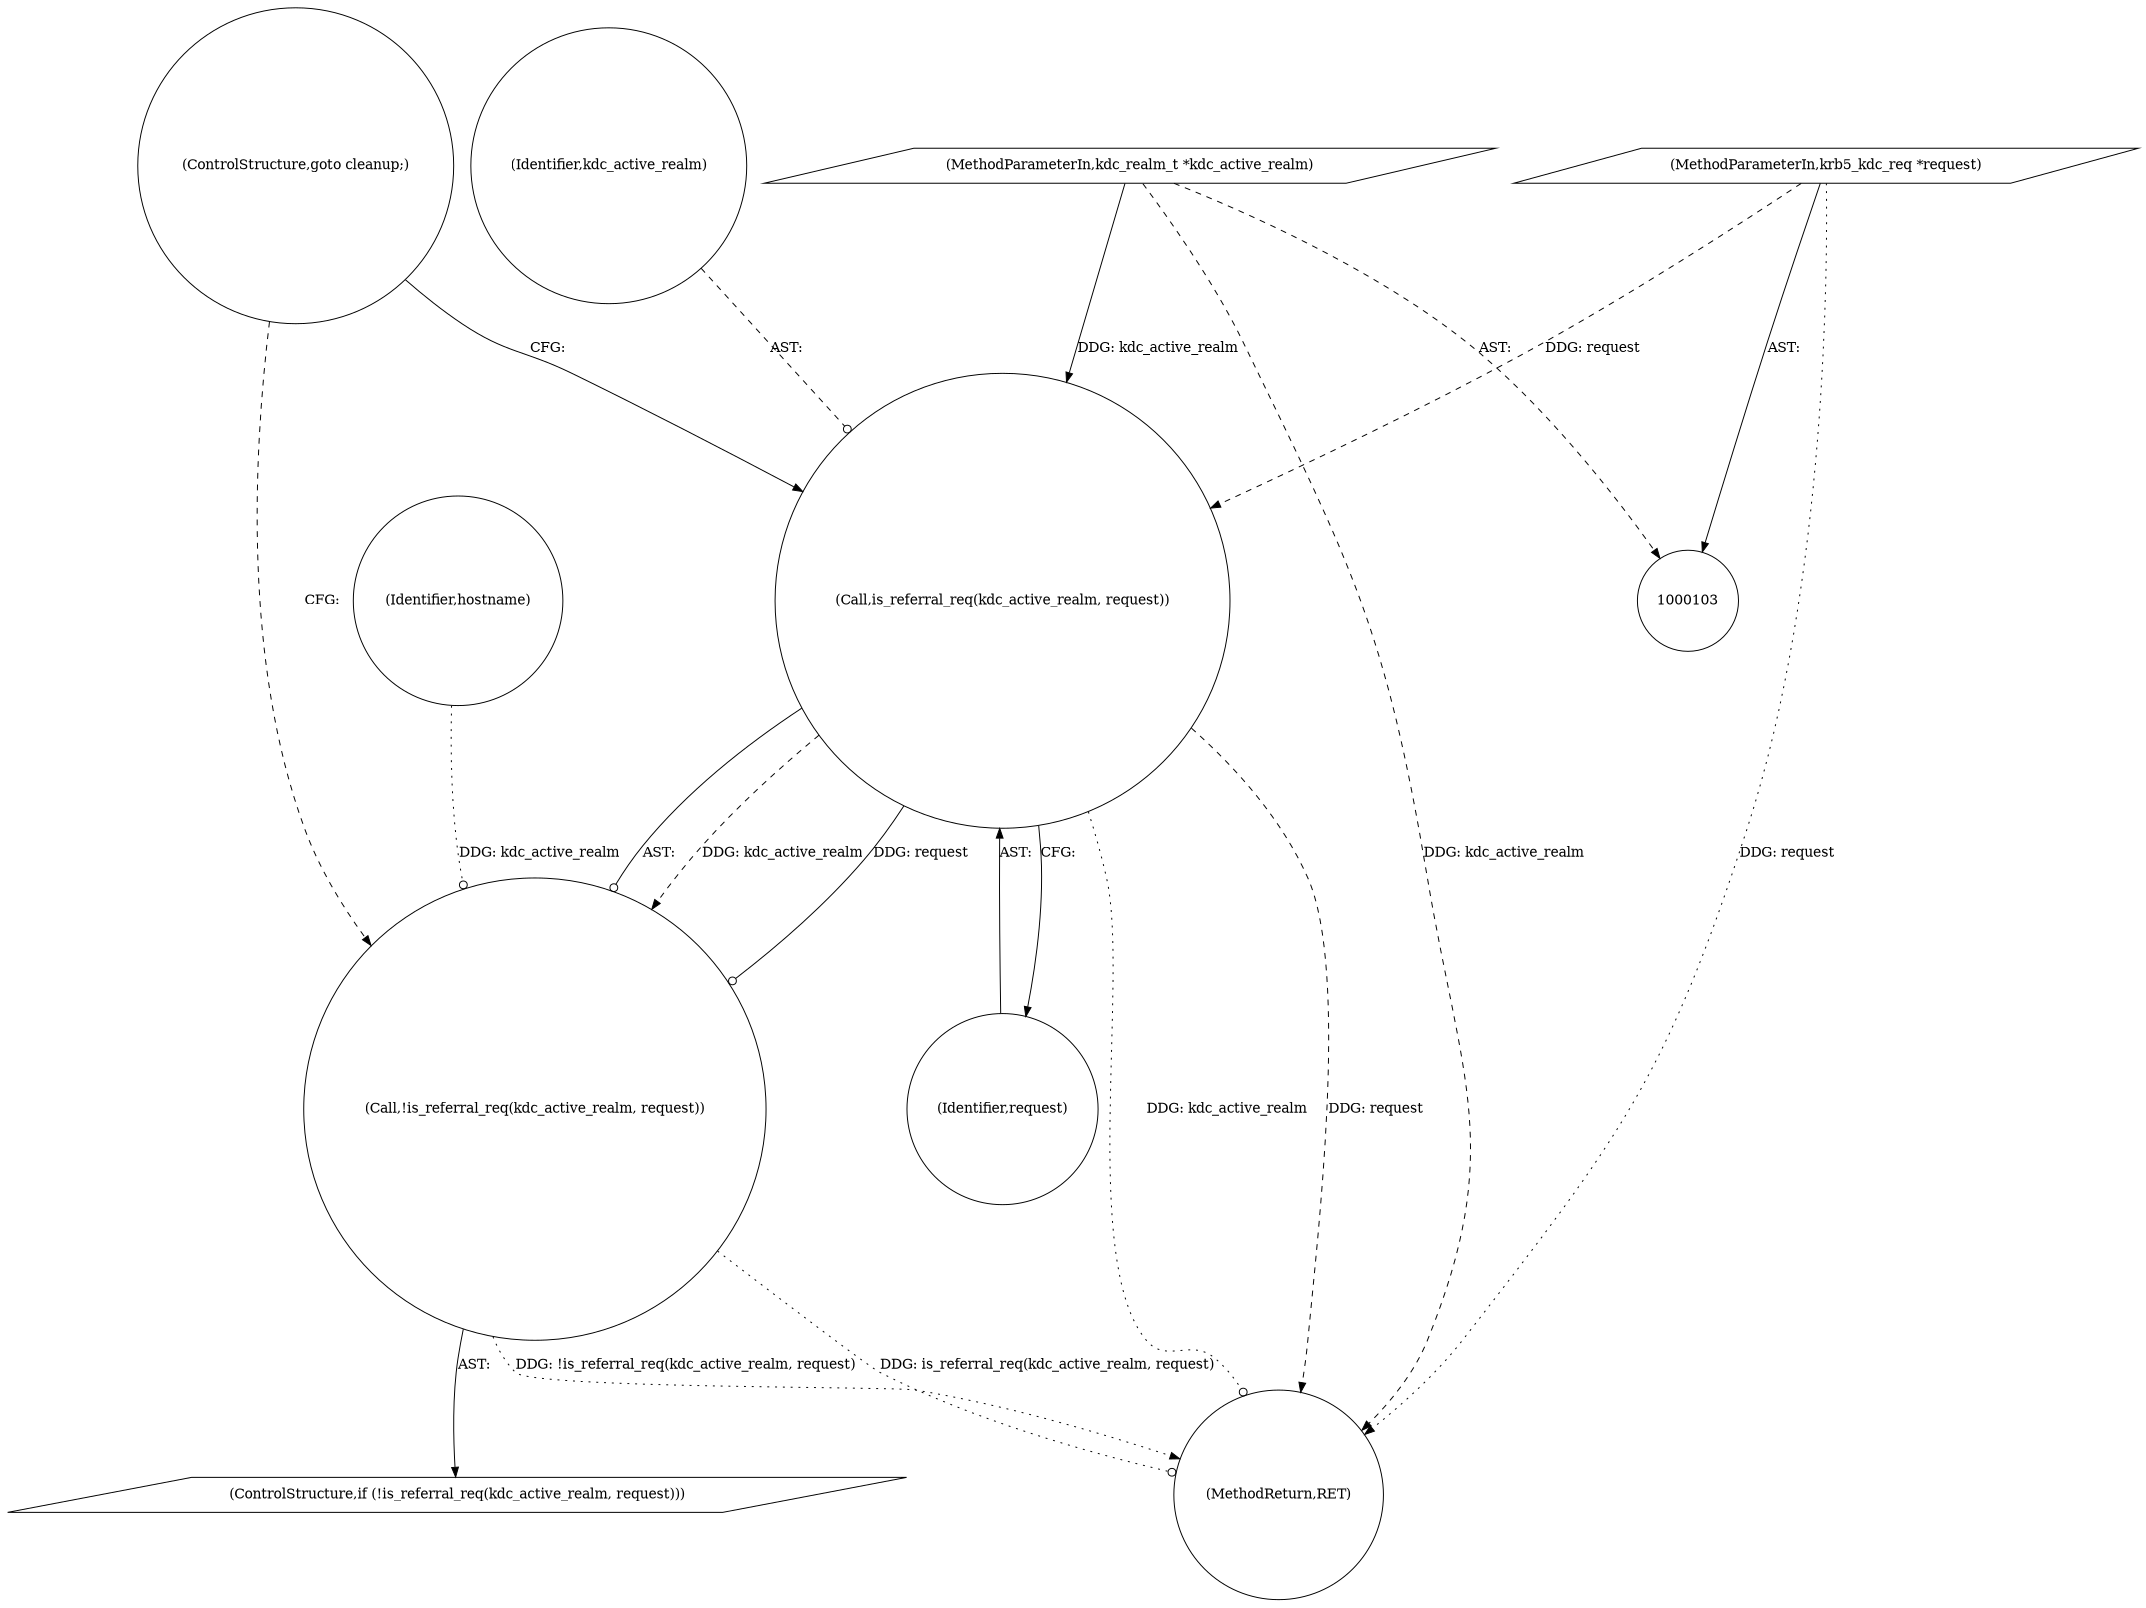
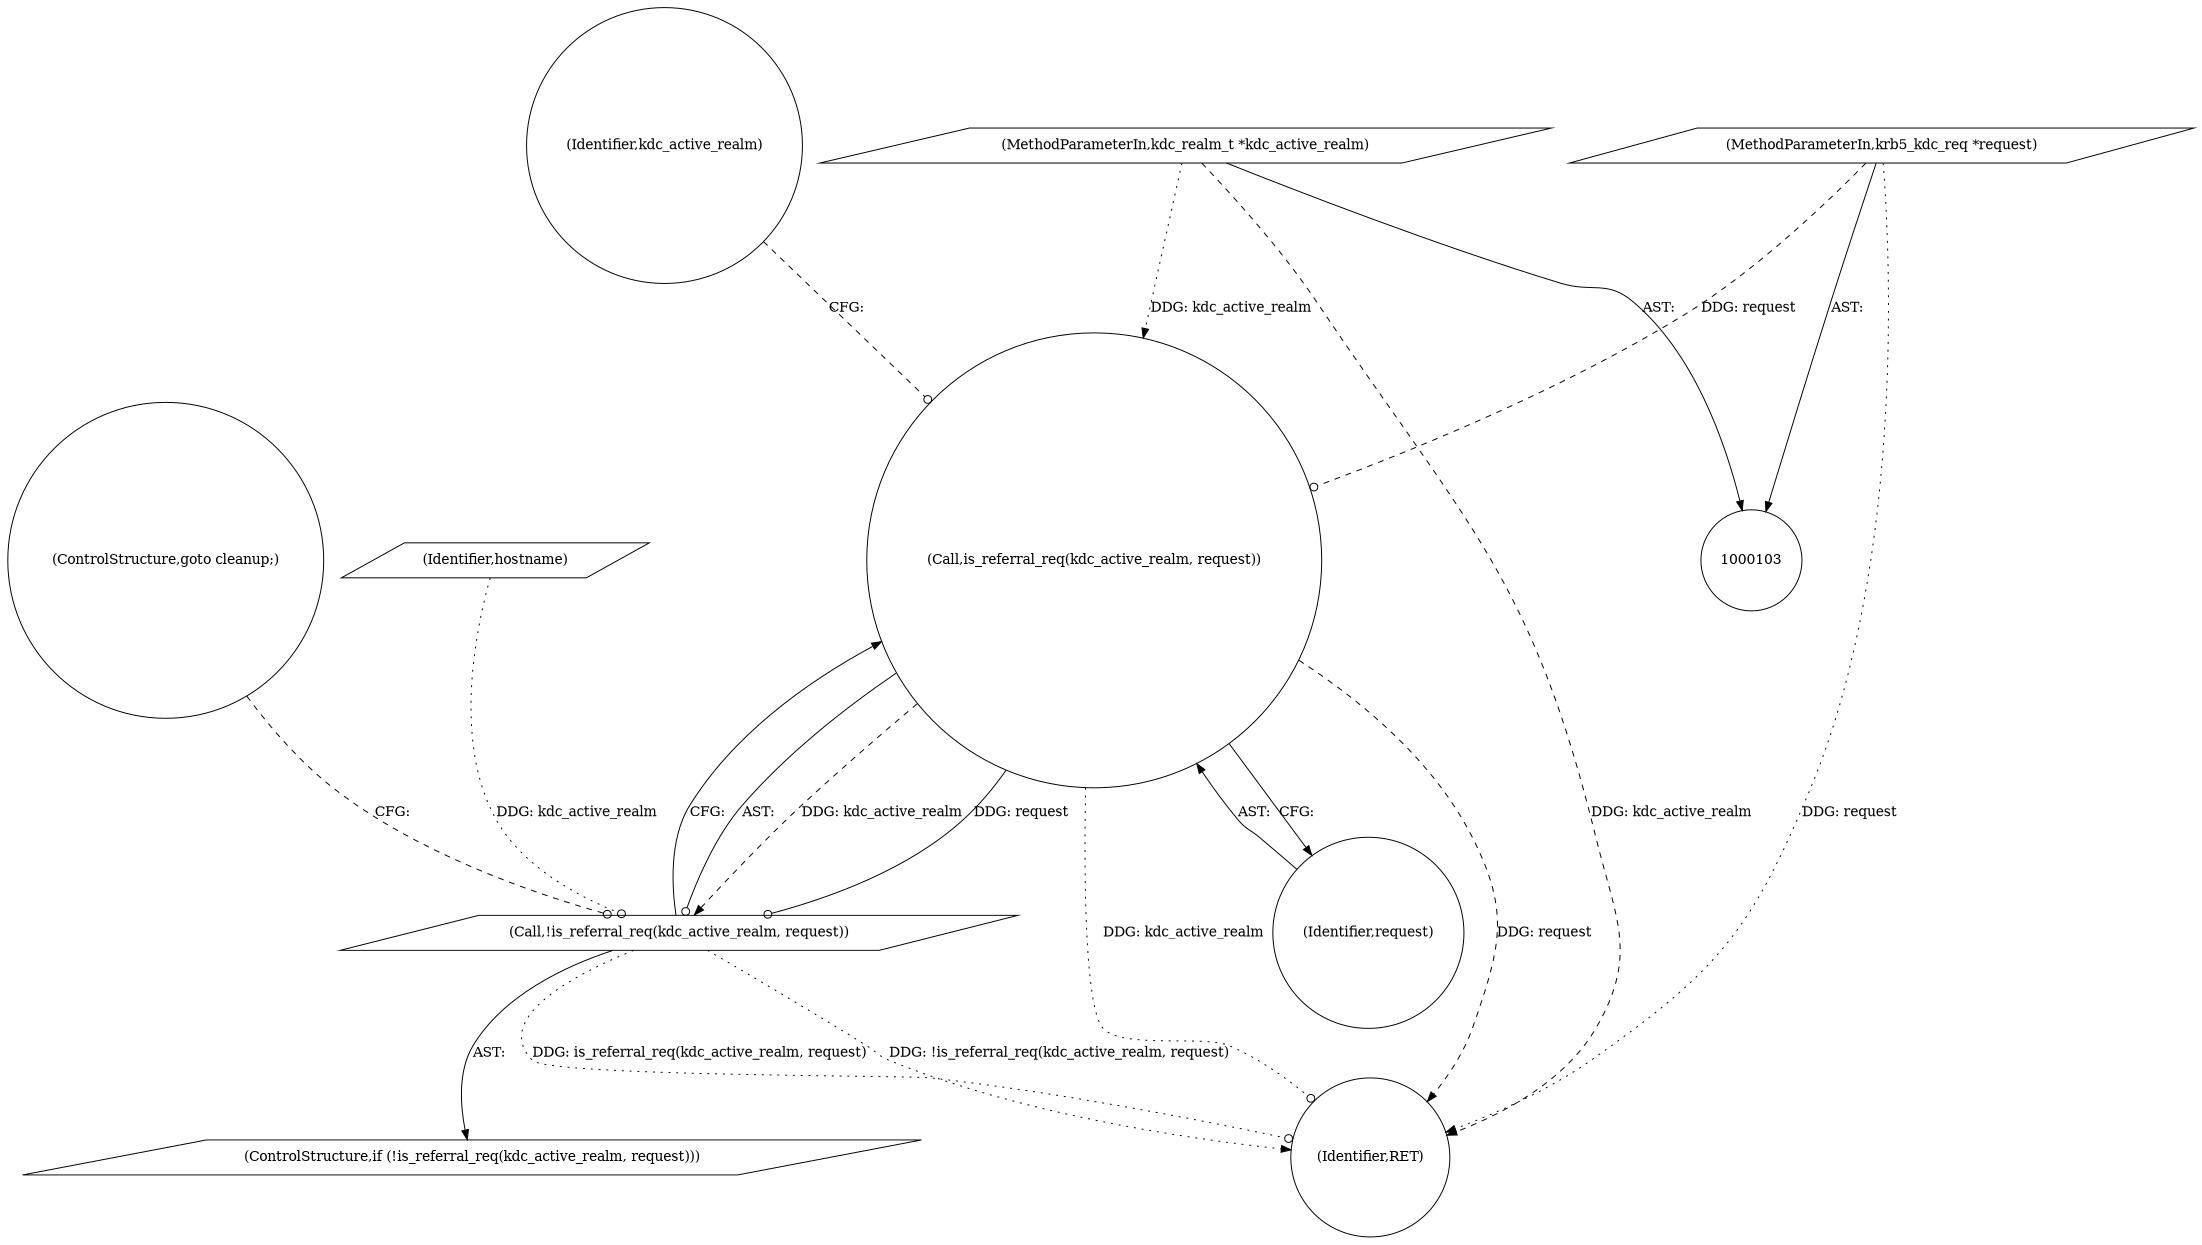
(1097, 278) -> (1164, 246)
(1445, 327) -> (1537, 276)
(789, 349) -> (849, 308)
(1518, 357) -> (1611, 356)
(597, 386) -> (730, 753)
(458, 601) -> (495, 560)
(263, 640) -> (406, 835)
(535, 1109) -> (679, 933)
(1279, 1495) -> (1370, 1157)
